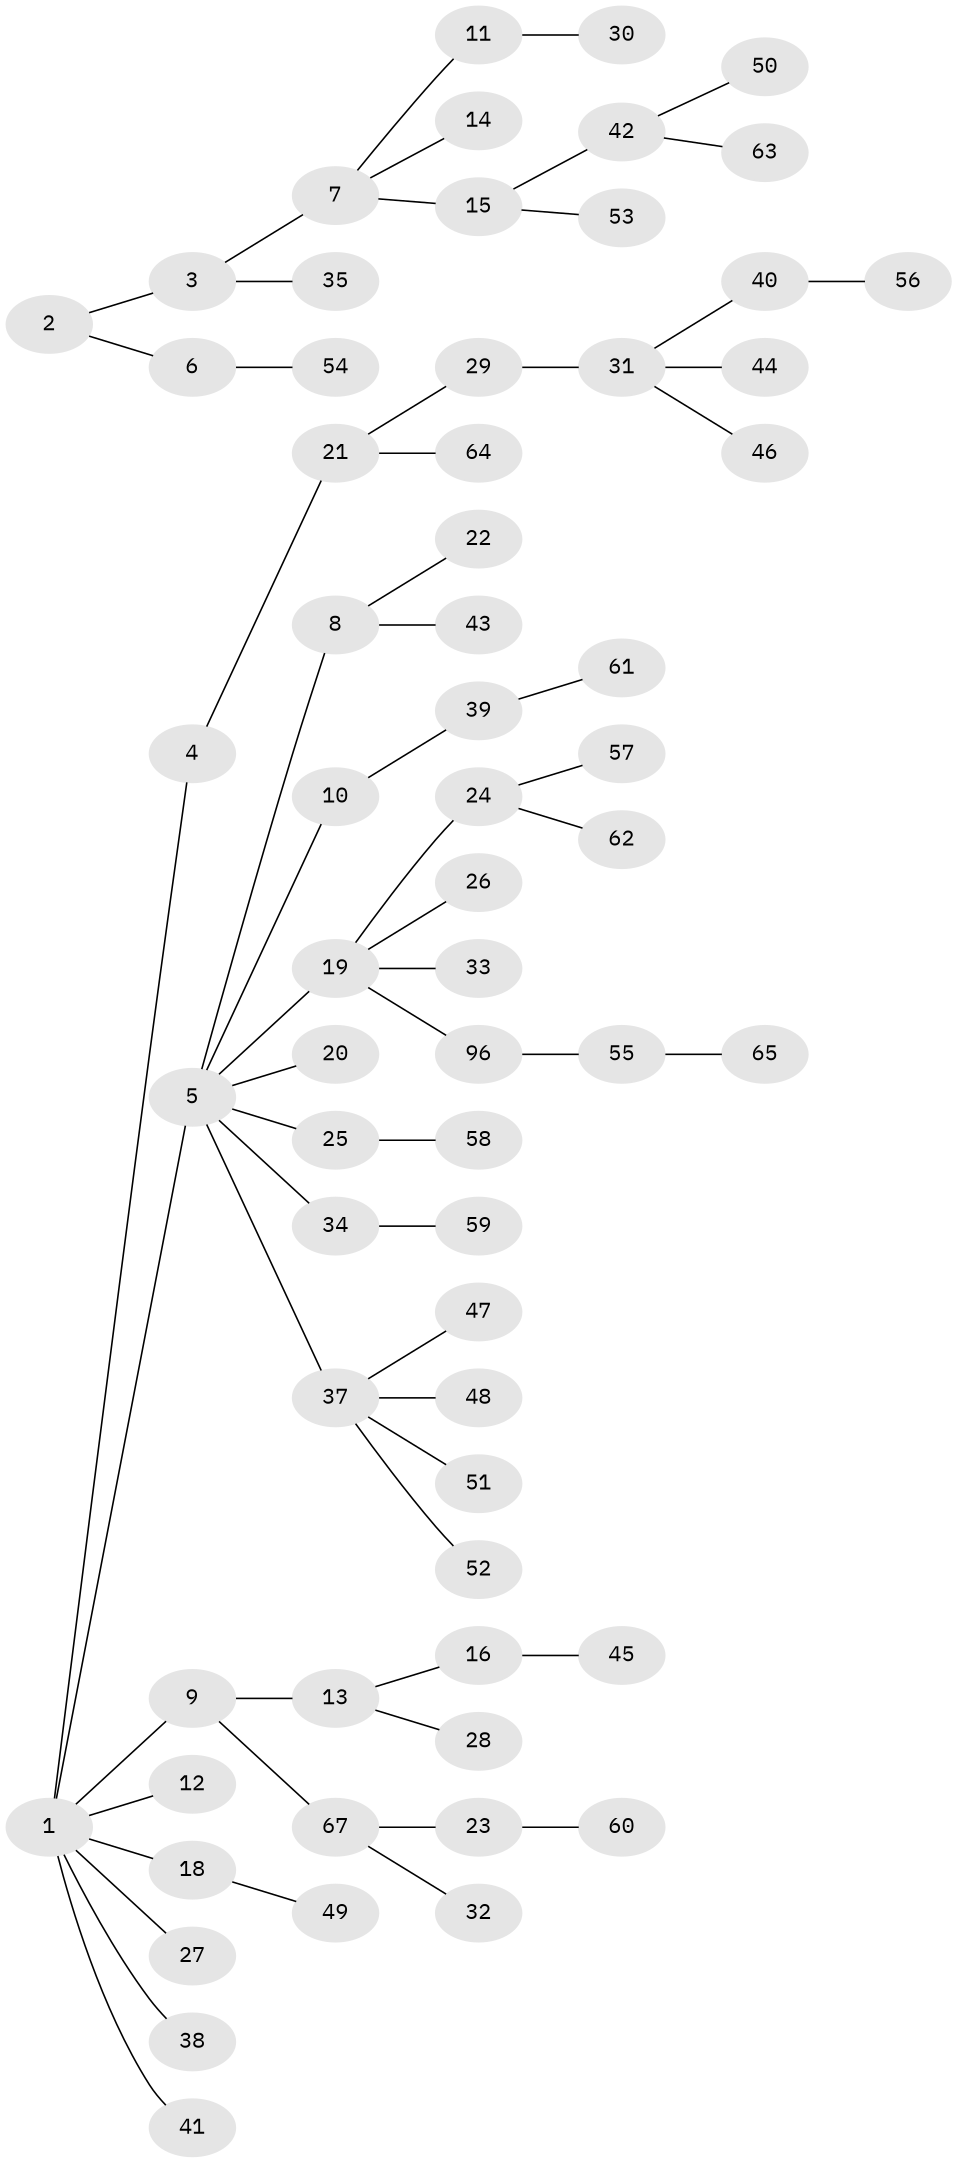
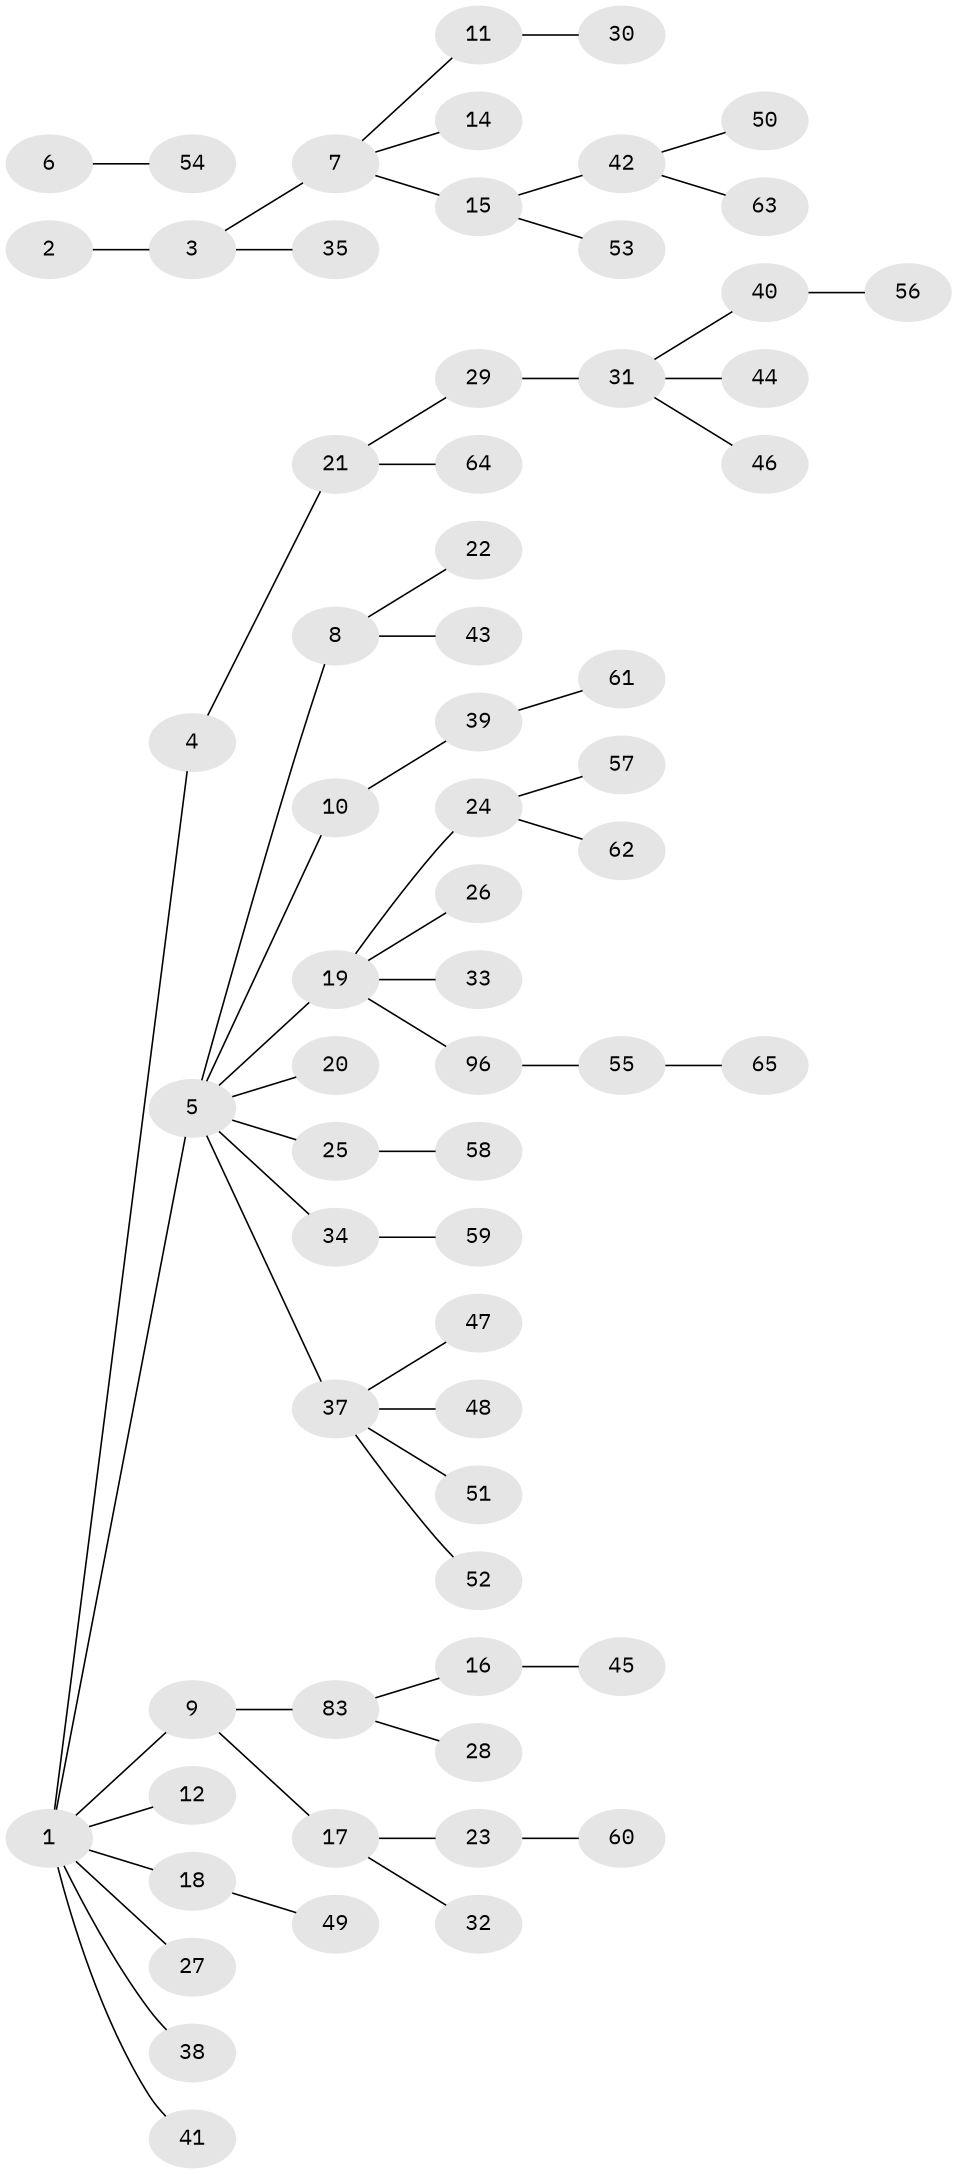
(121, 346) -> none
(336, 1698) -> (336, 1710)
(336, 1827) -> (336, 1838)
